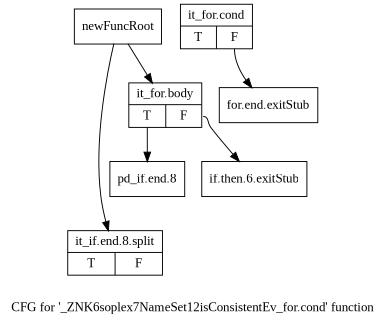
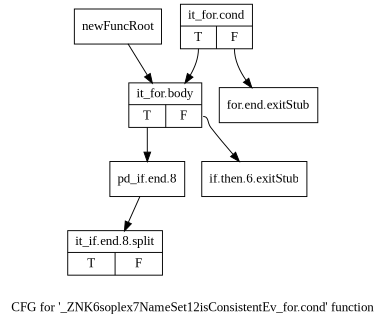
none -> (196, 63)
(100, 132) -> (134, 209)
